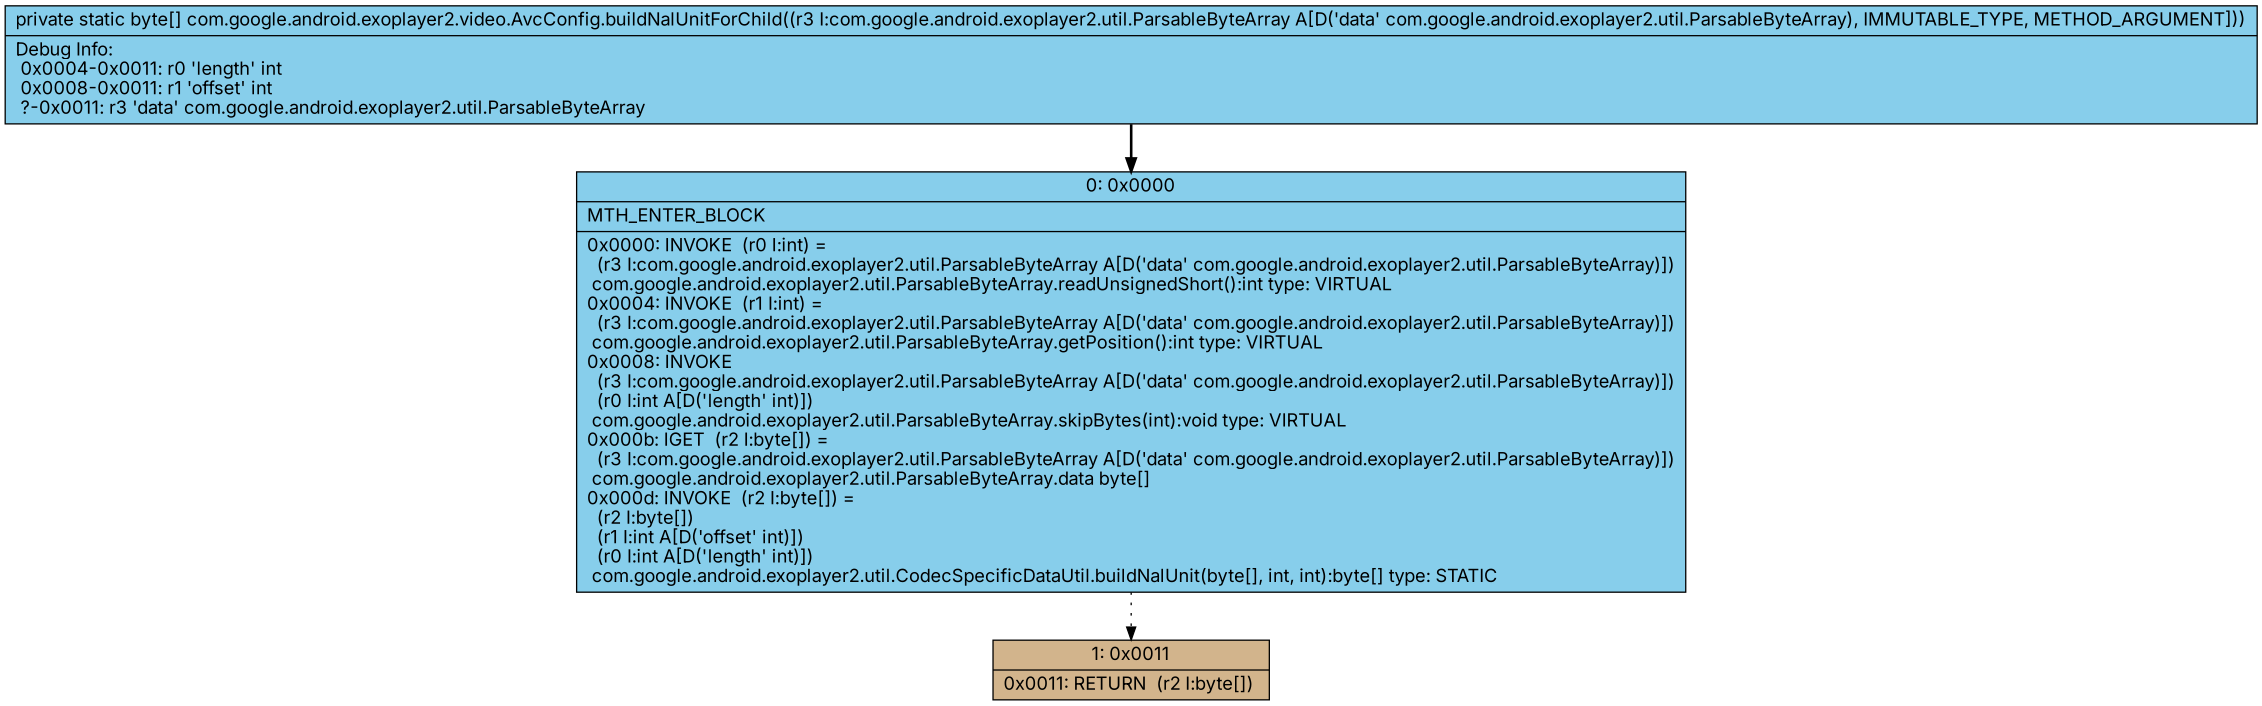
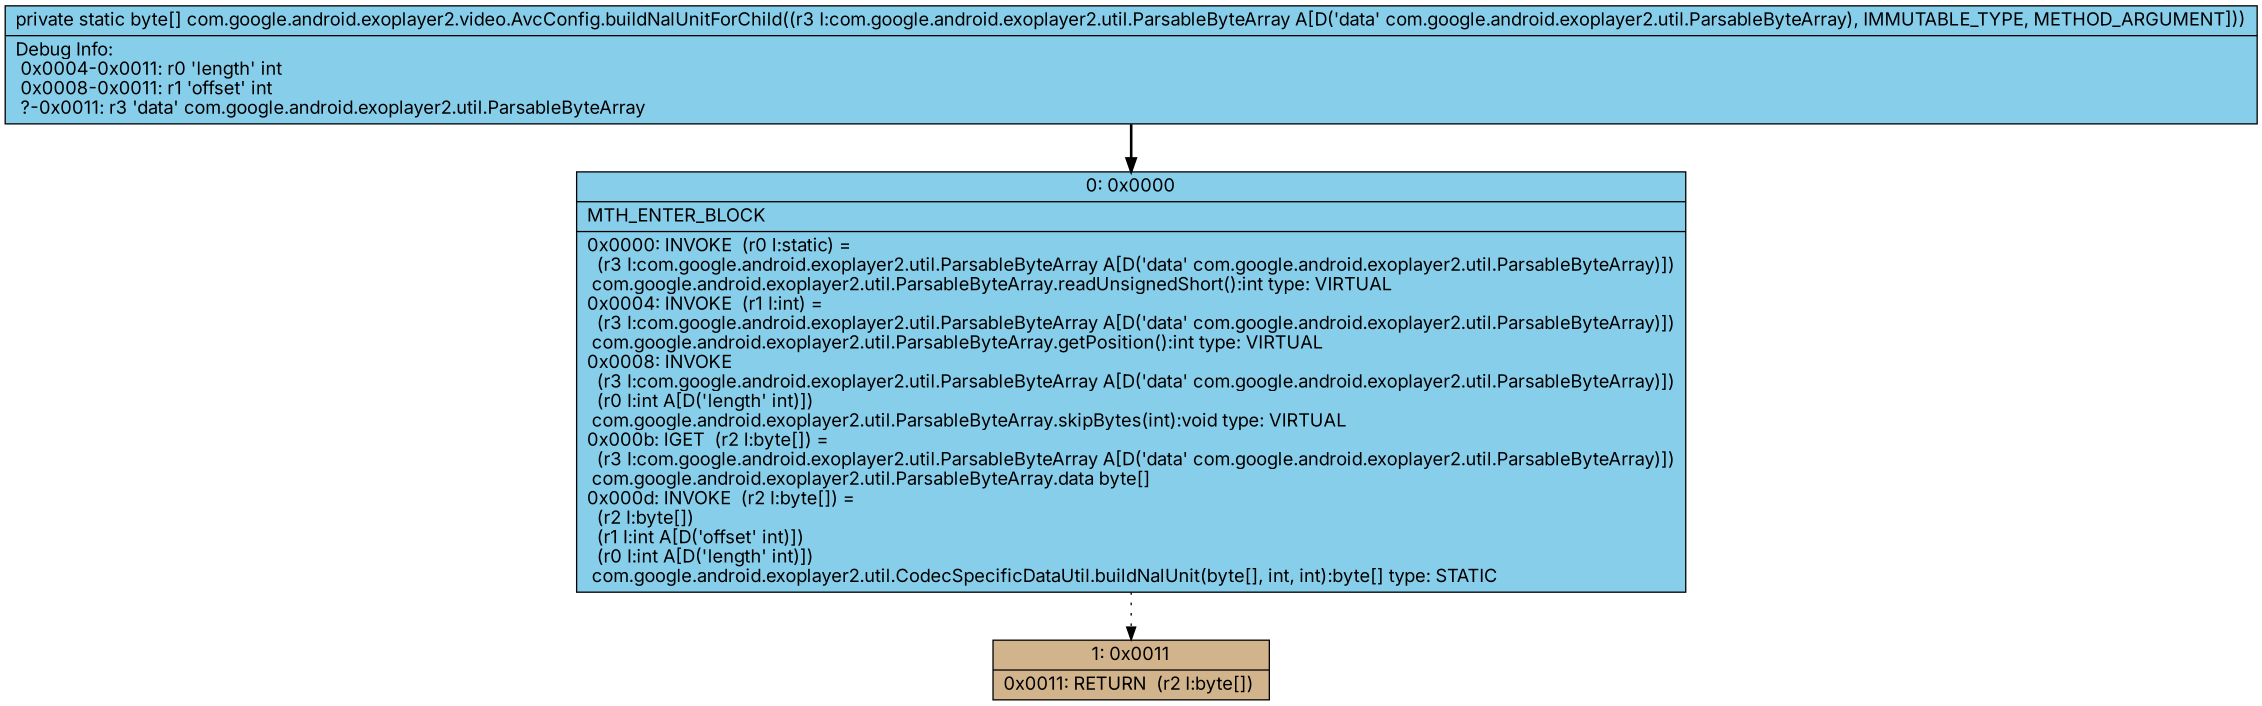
(710, 246) -> (722, 246)
